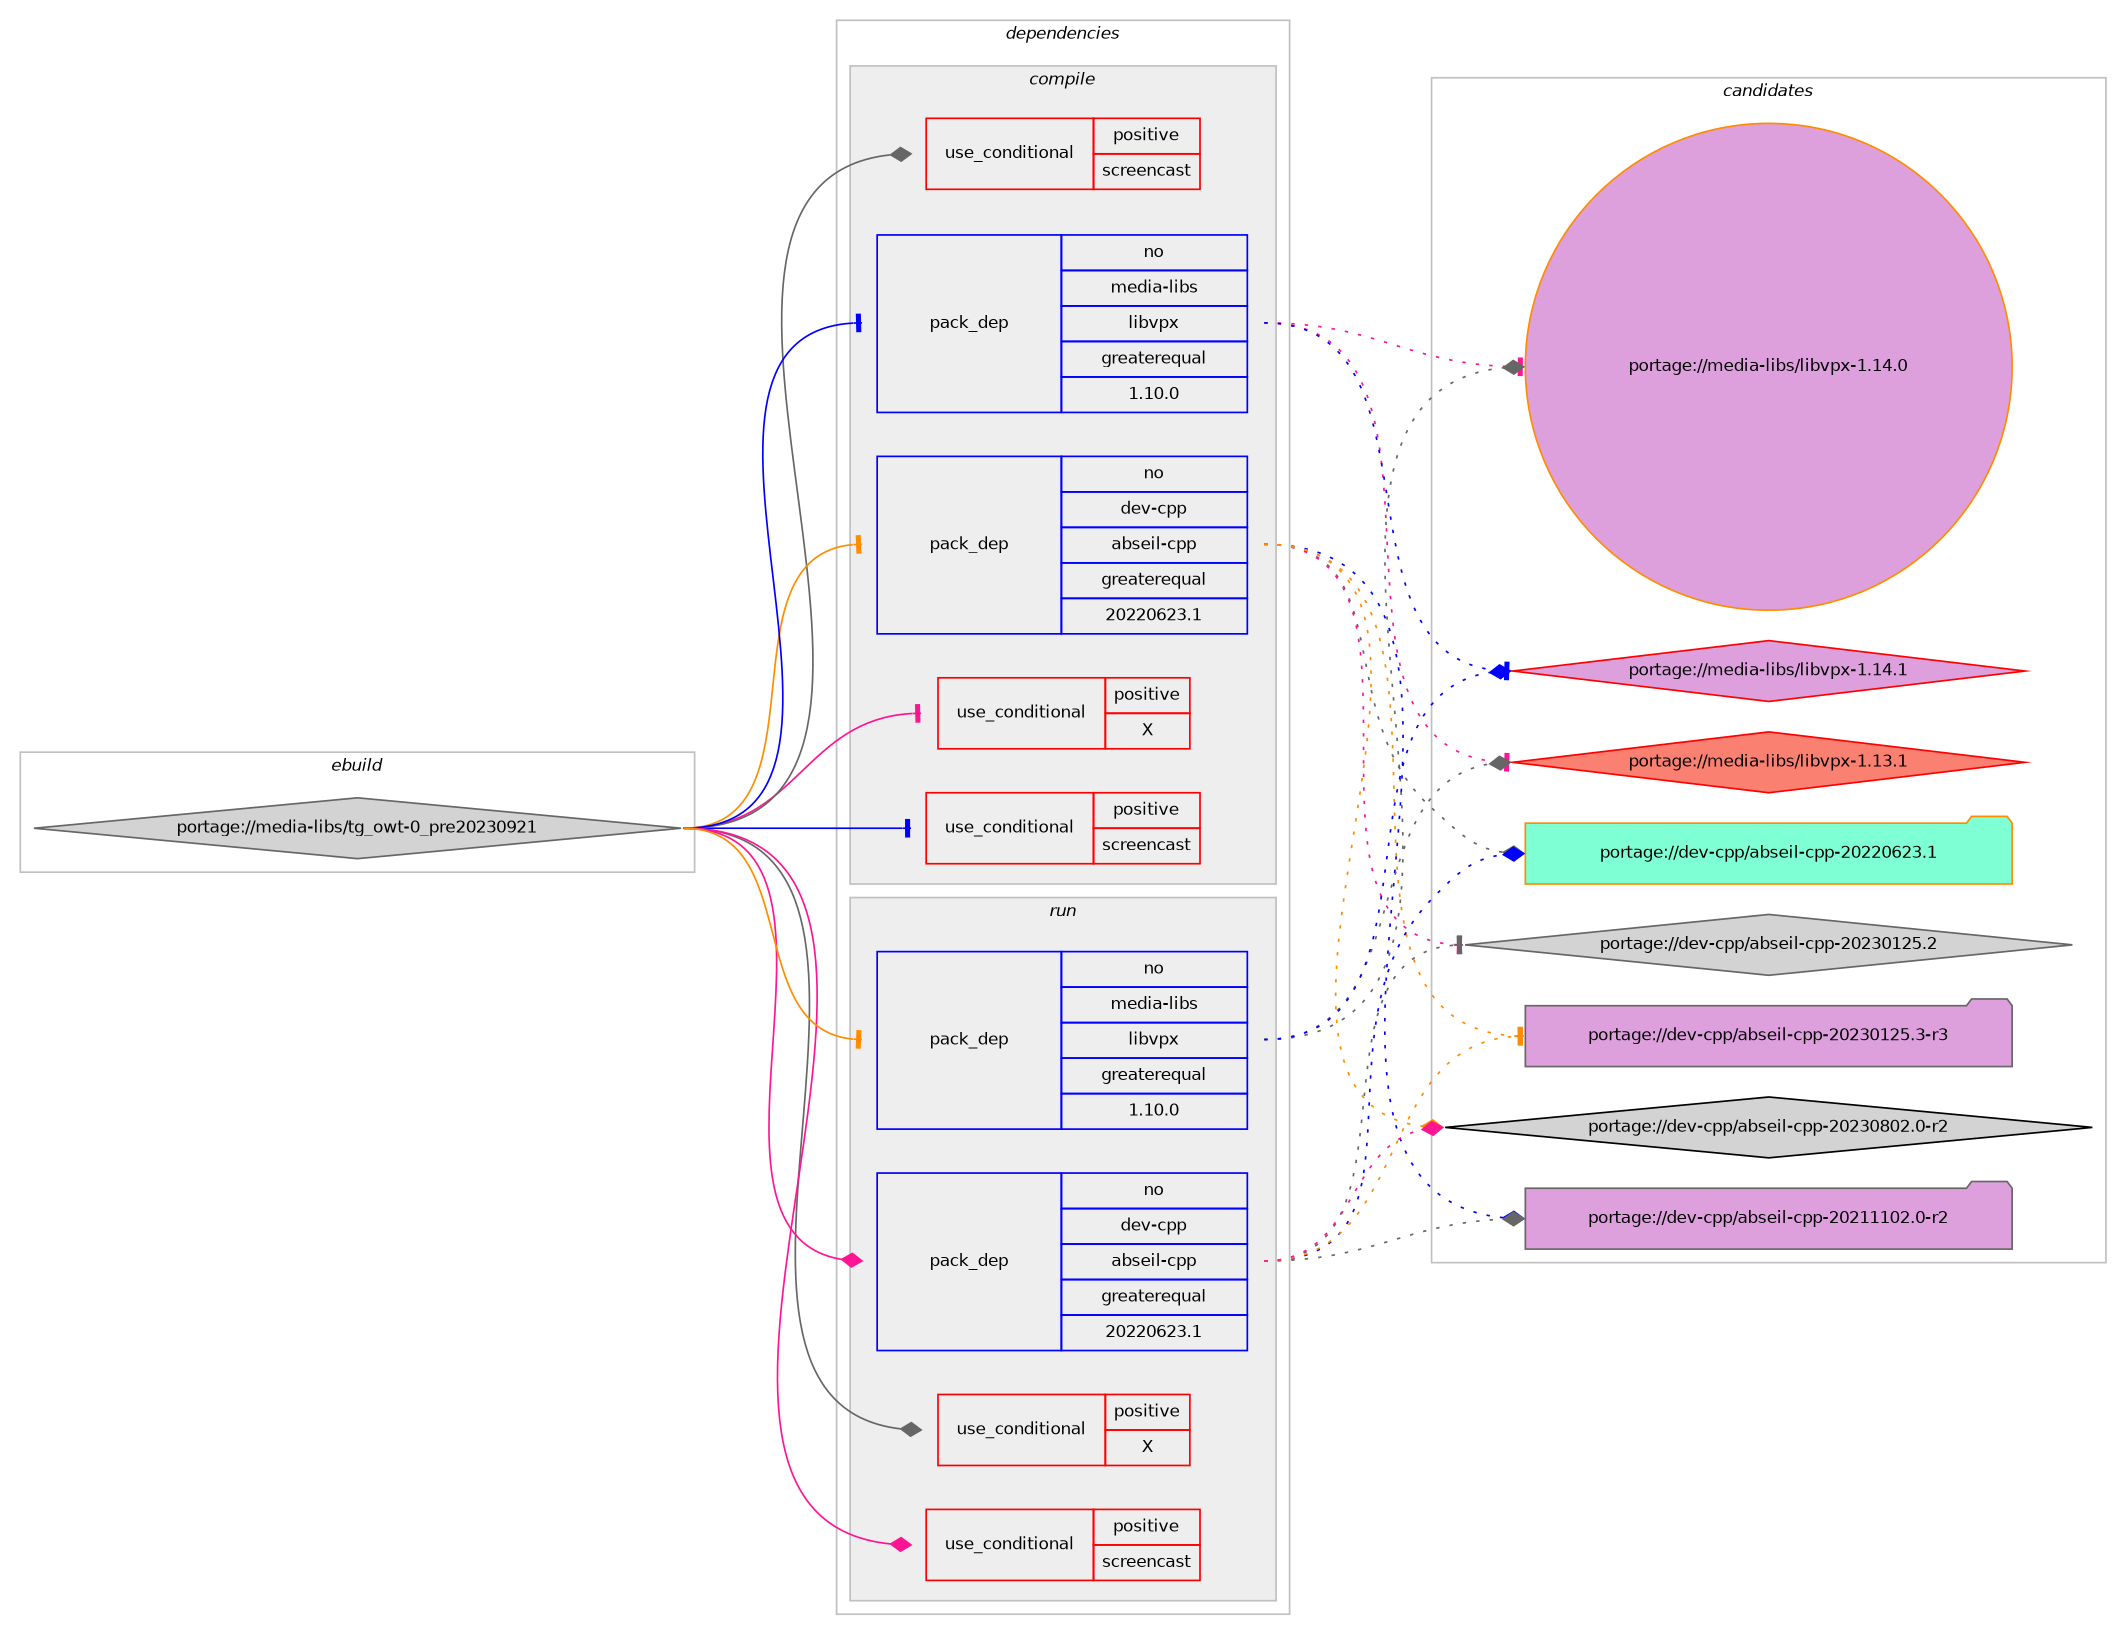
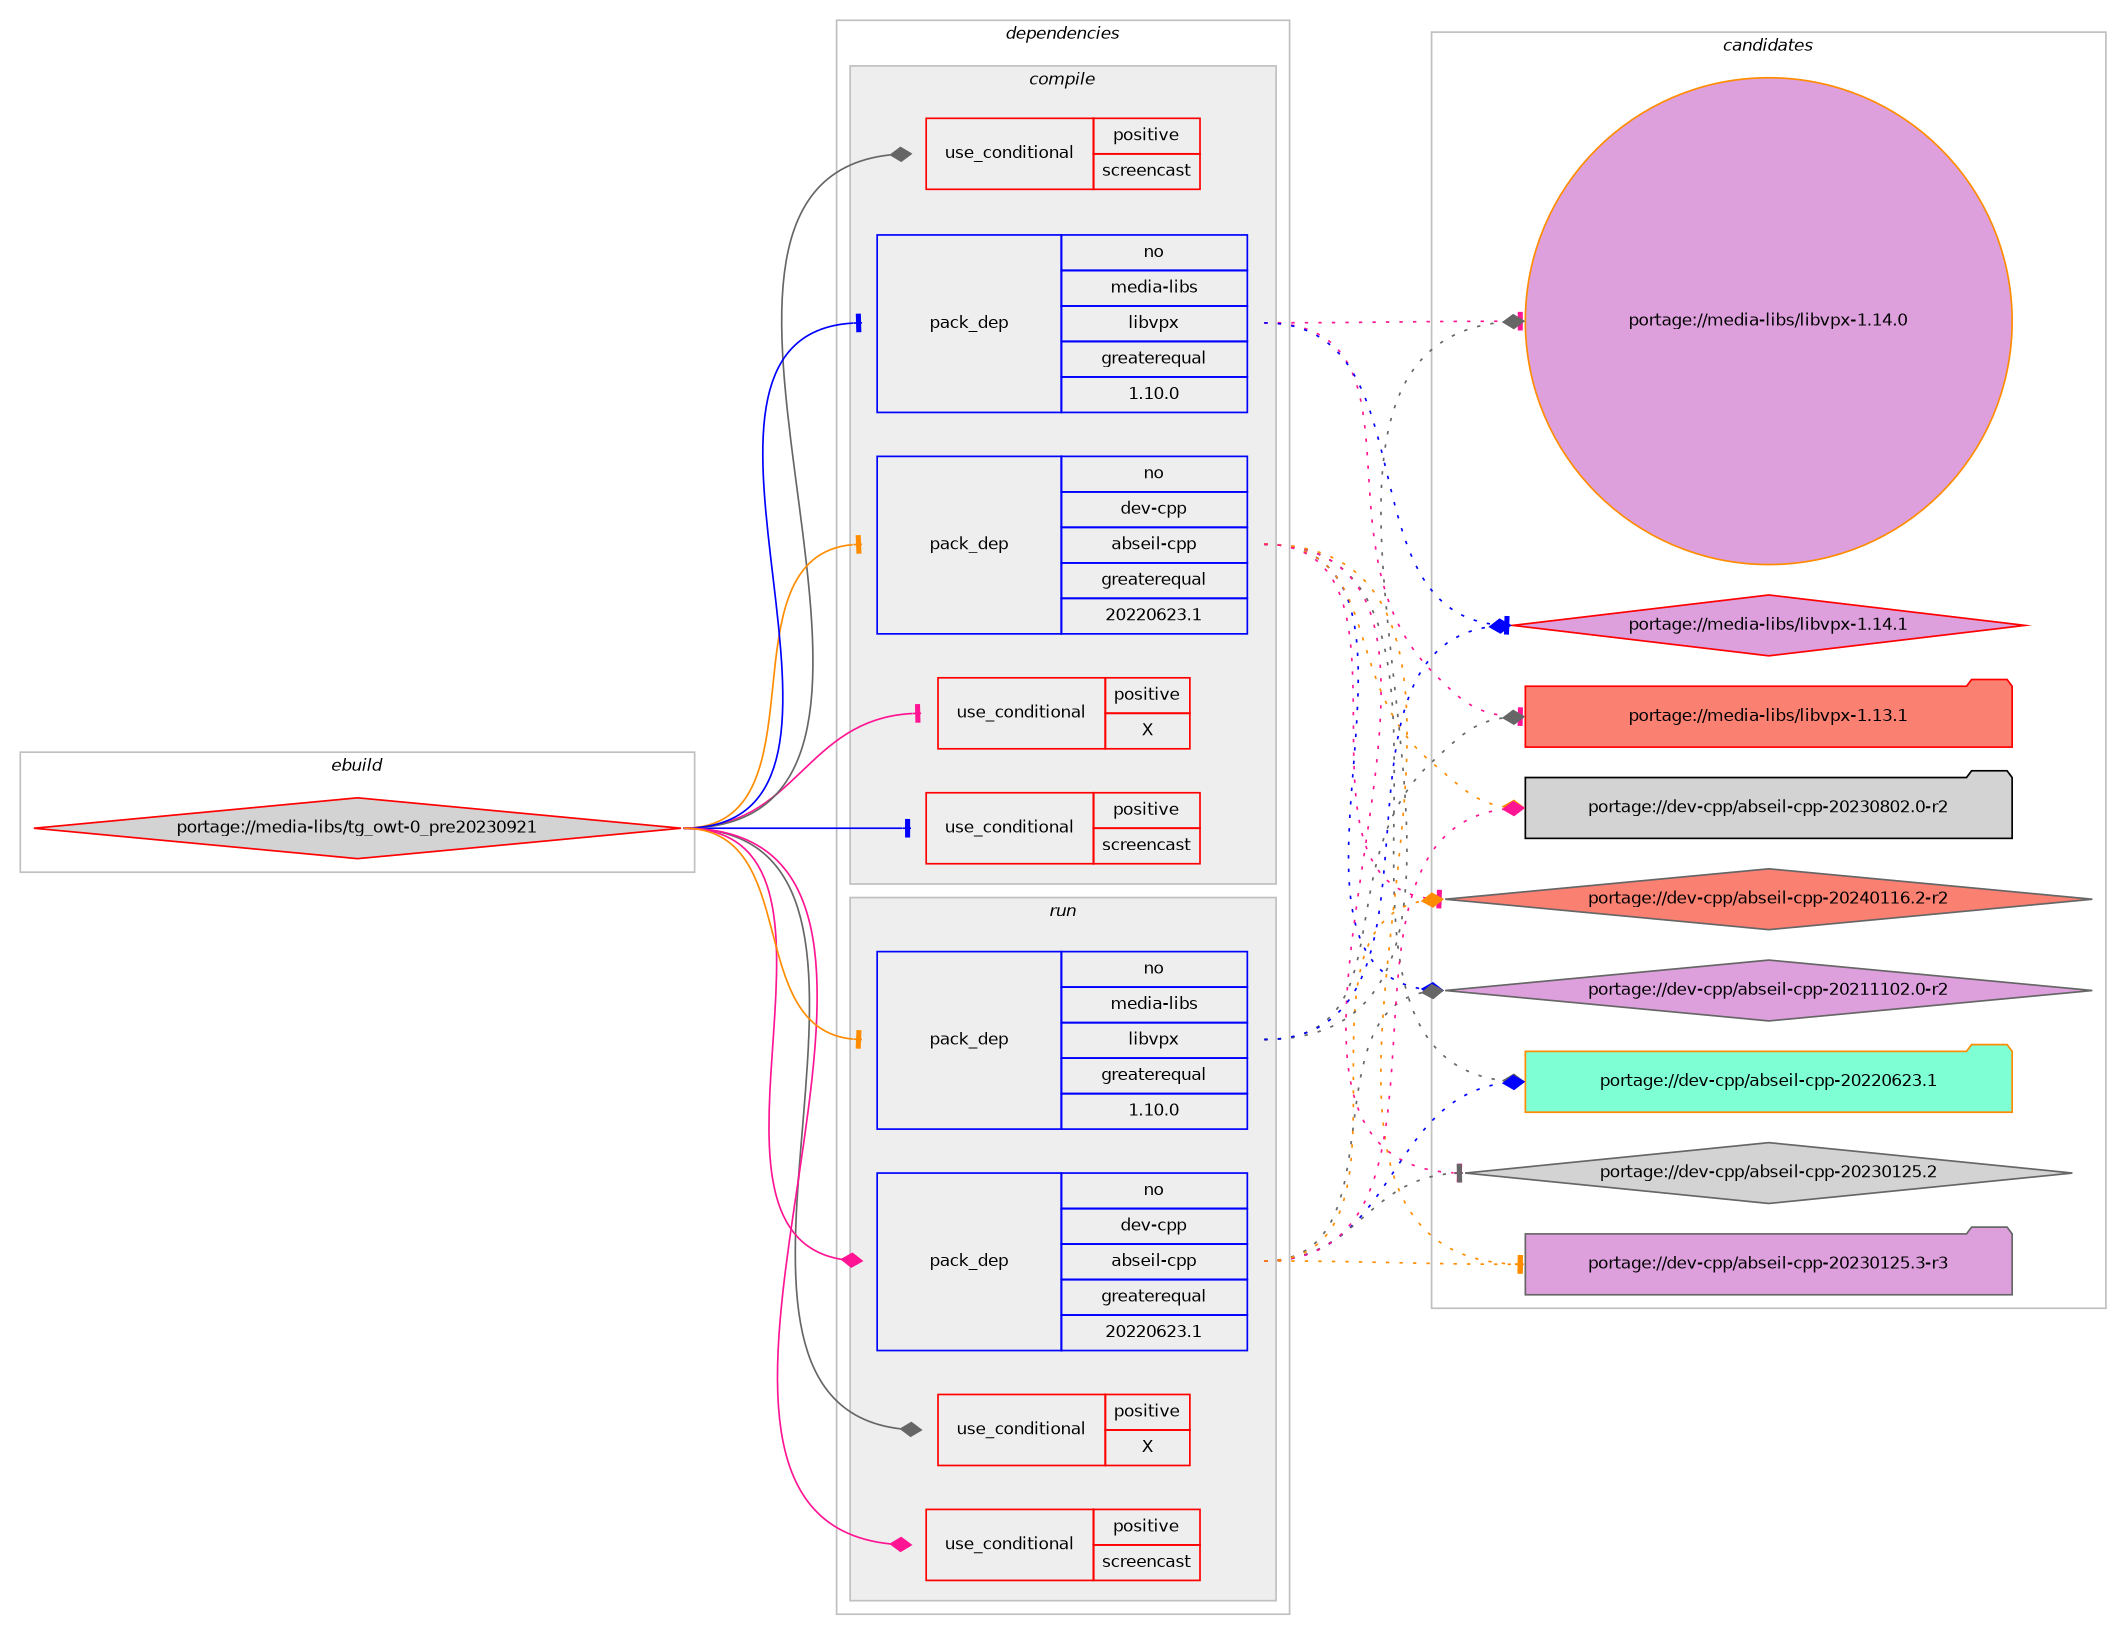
(1769, 762) -> (1769, 717)
(357, 828) -> (357, 828)
none -> (1769, 899)
(1769, 1127) -> (1769, 808)
(1769, 1219) -> (1769, 991)
